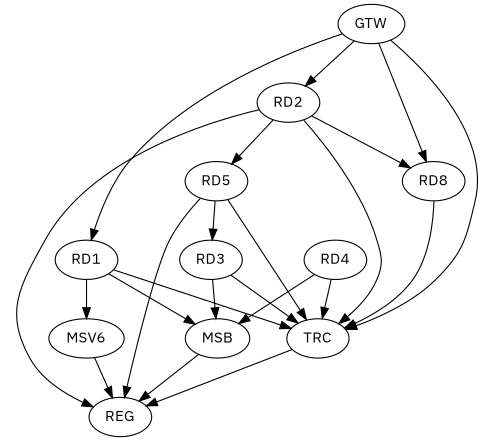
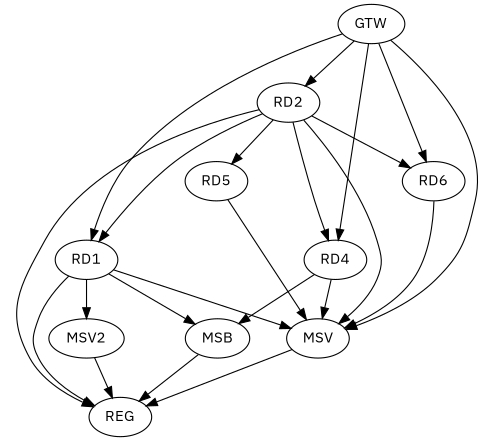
none -> (356, 127)
none -> (175, 161)
none -> (307, 177)
(434, 181) -> (434, 181)
(211, 260) -> none
(157, 273) -> (34, 344)
(87, 338) -> (87, 338)
(318, 338) -> (318, 338)
